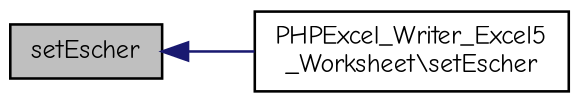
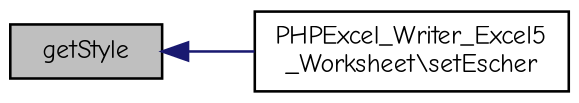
(86, 51) -> (86, 51)
